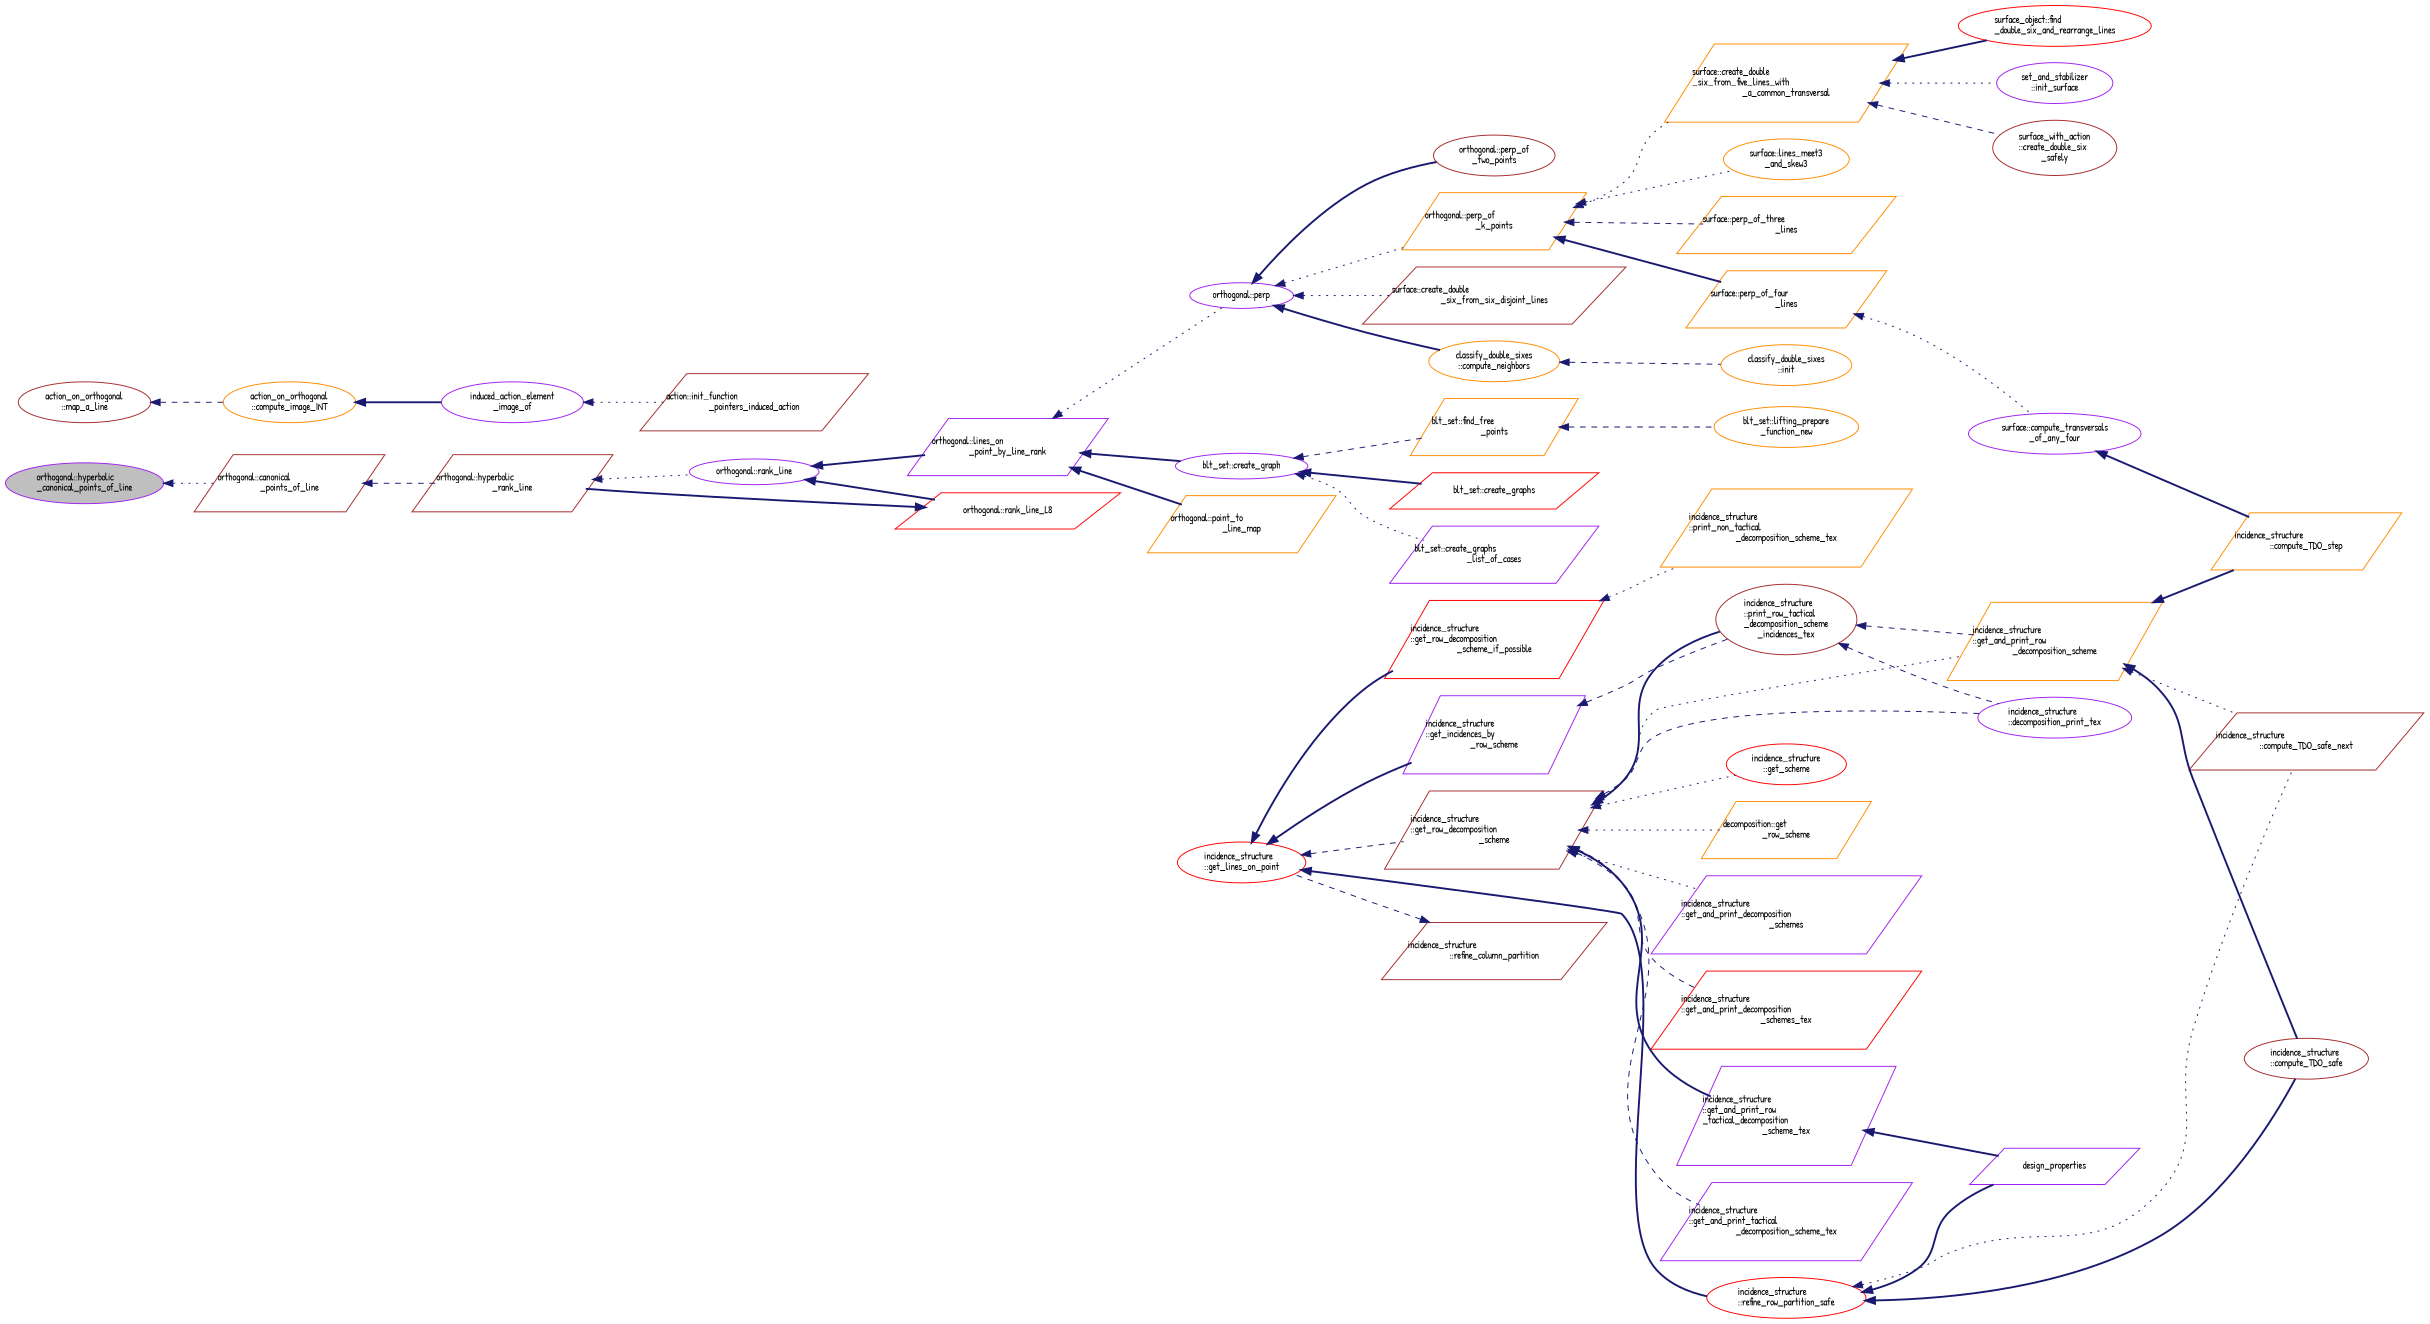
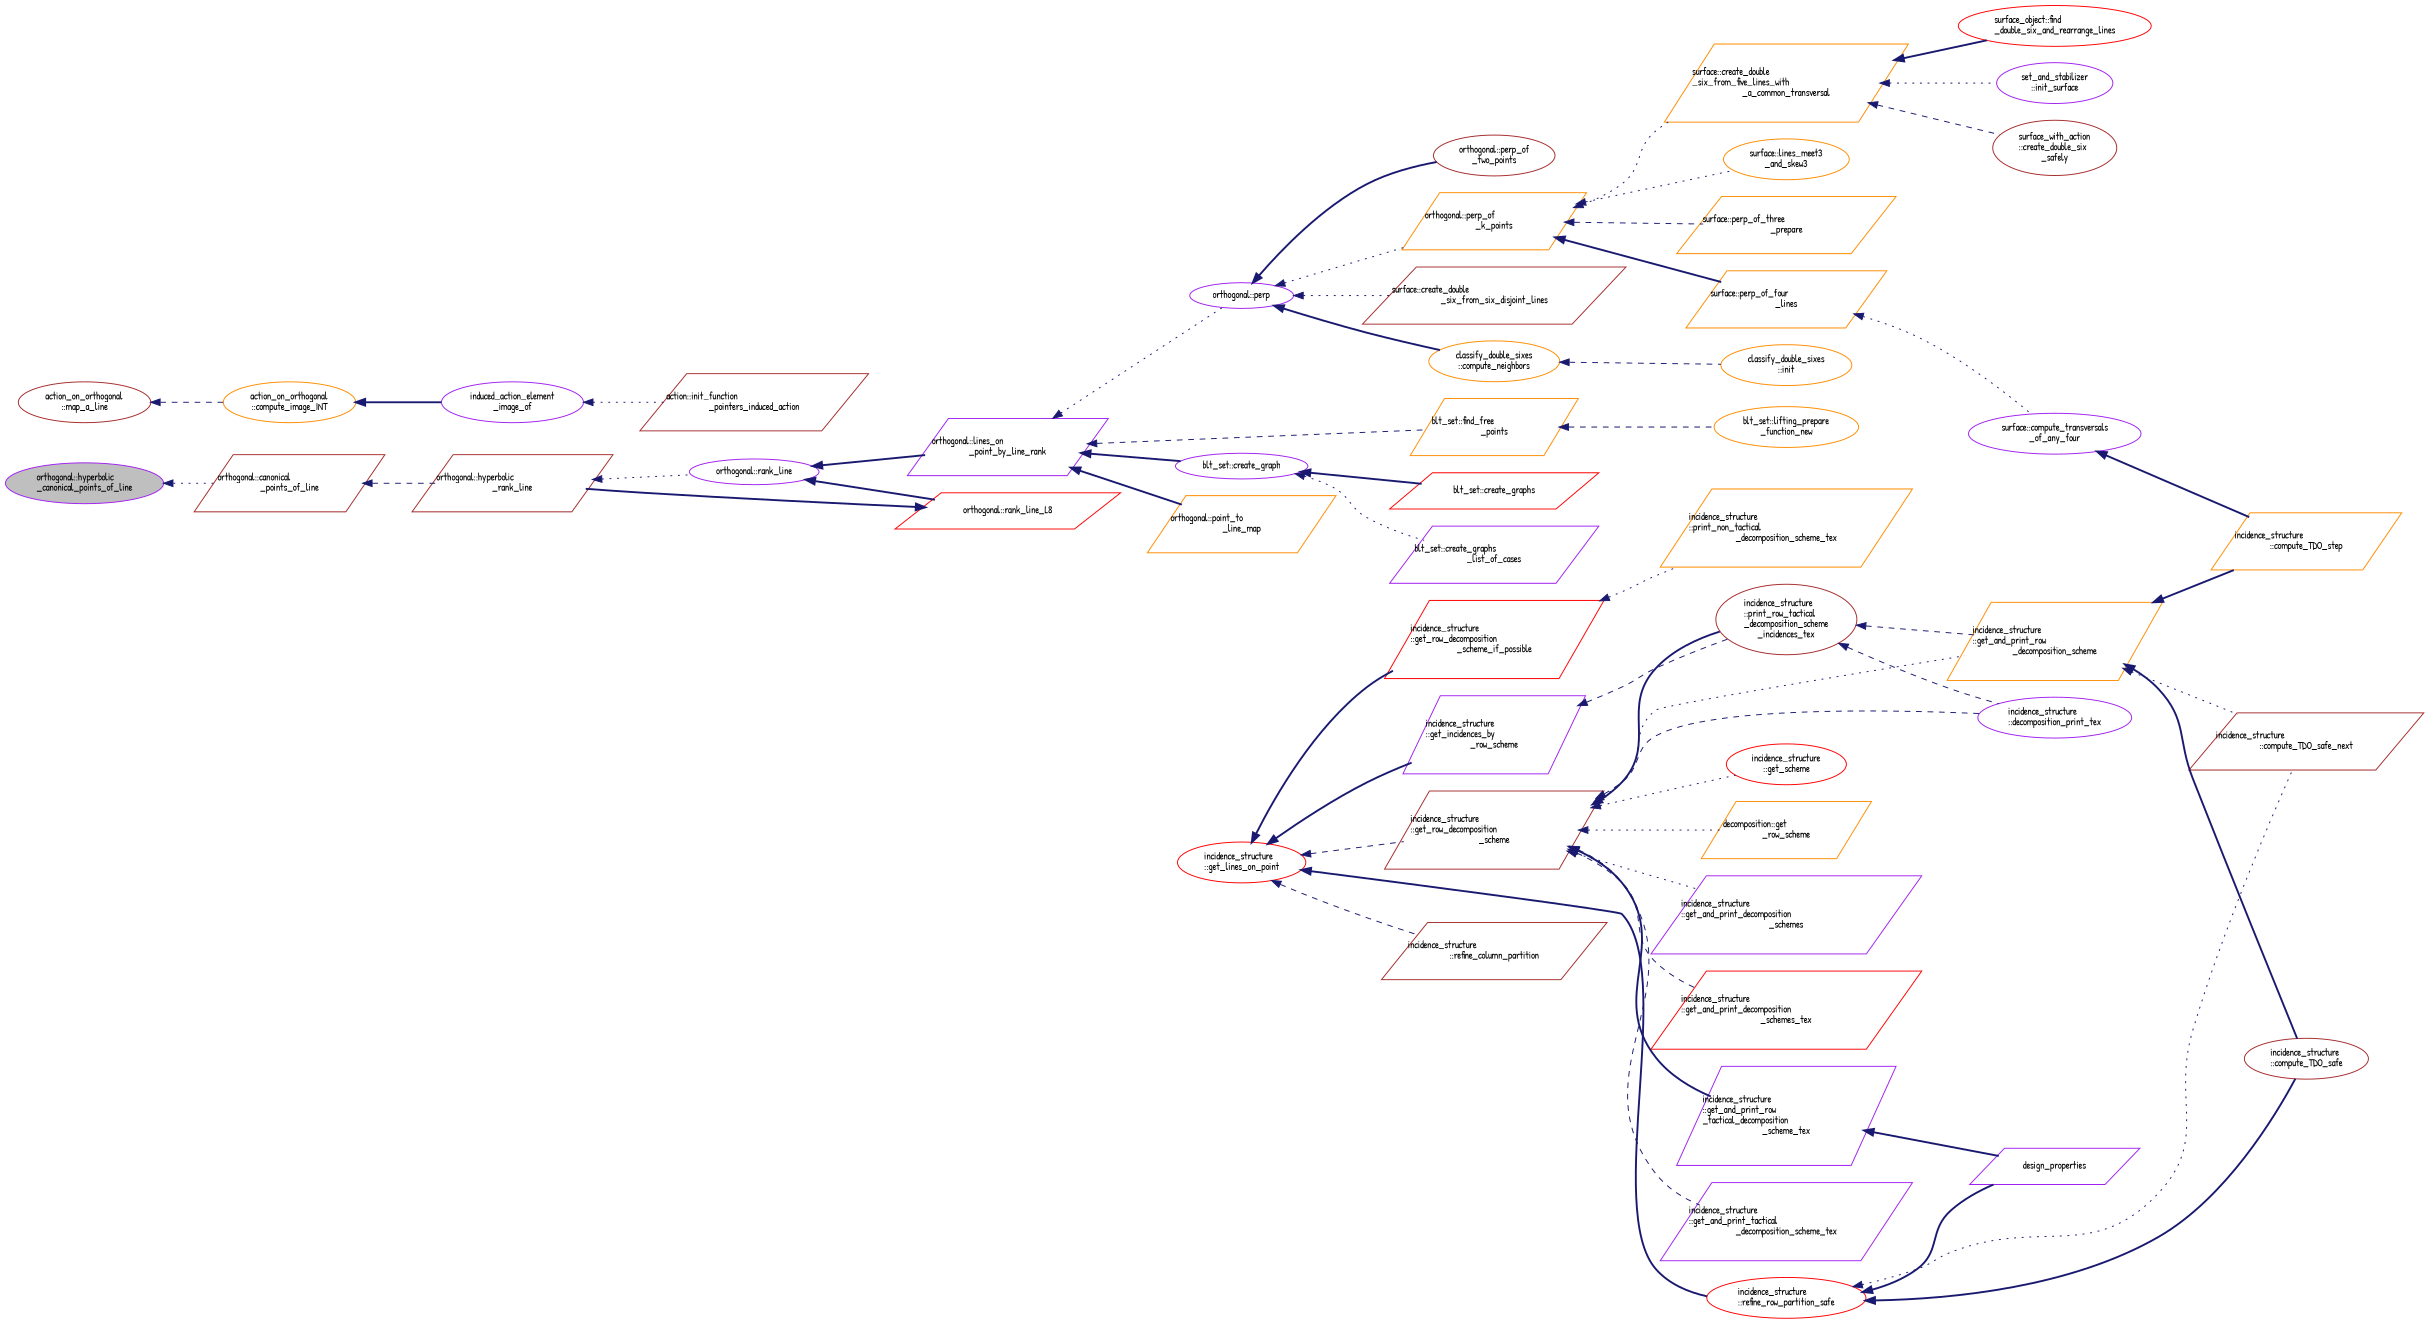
(1786, 225) -> (1786, 225)
(1363, 447) -> (1263, 437)
(1357, 897) -> (1349, 911)
